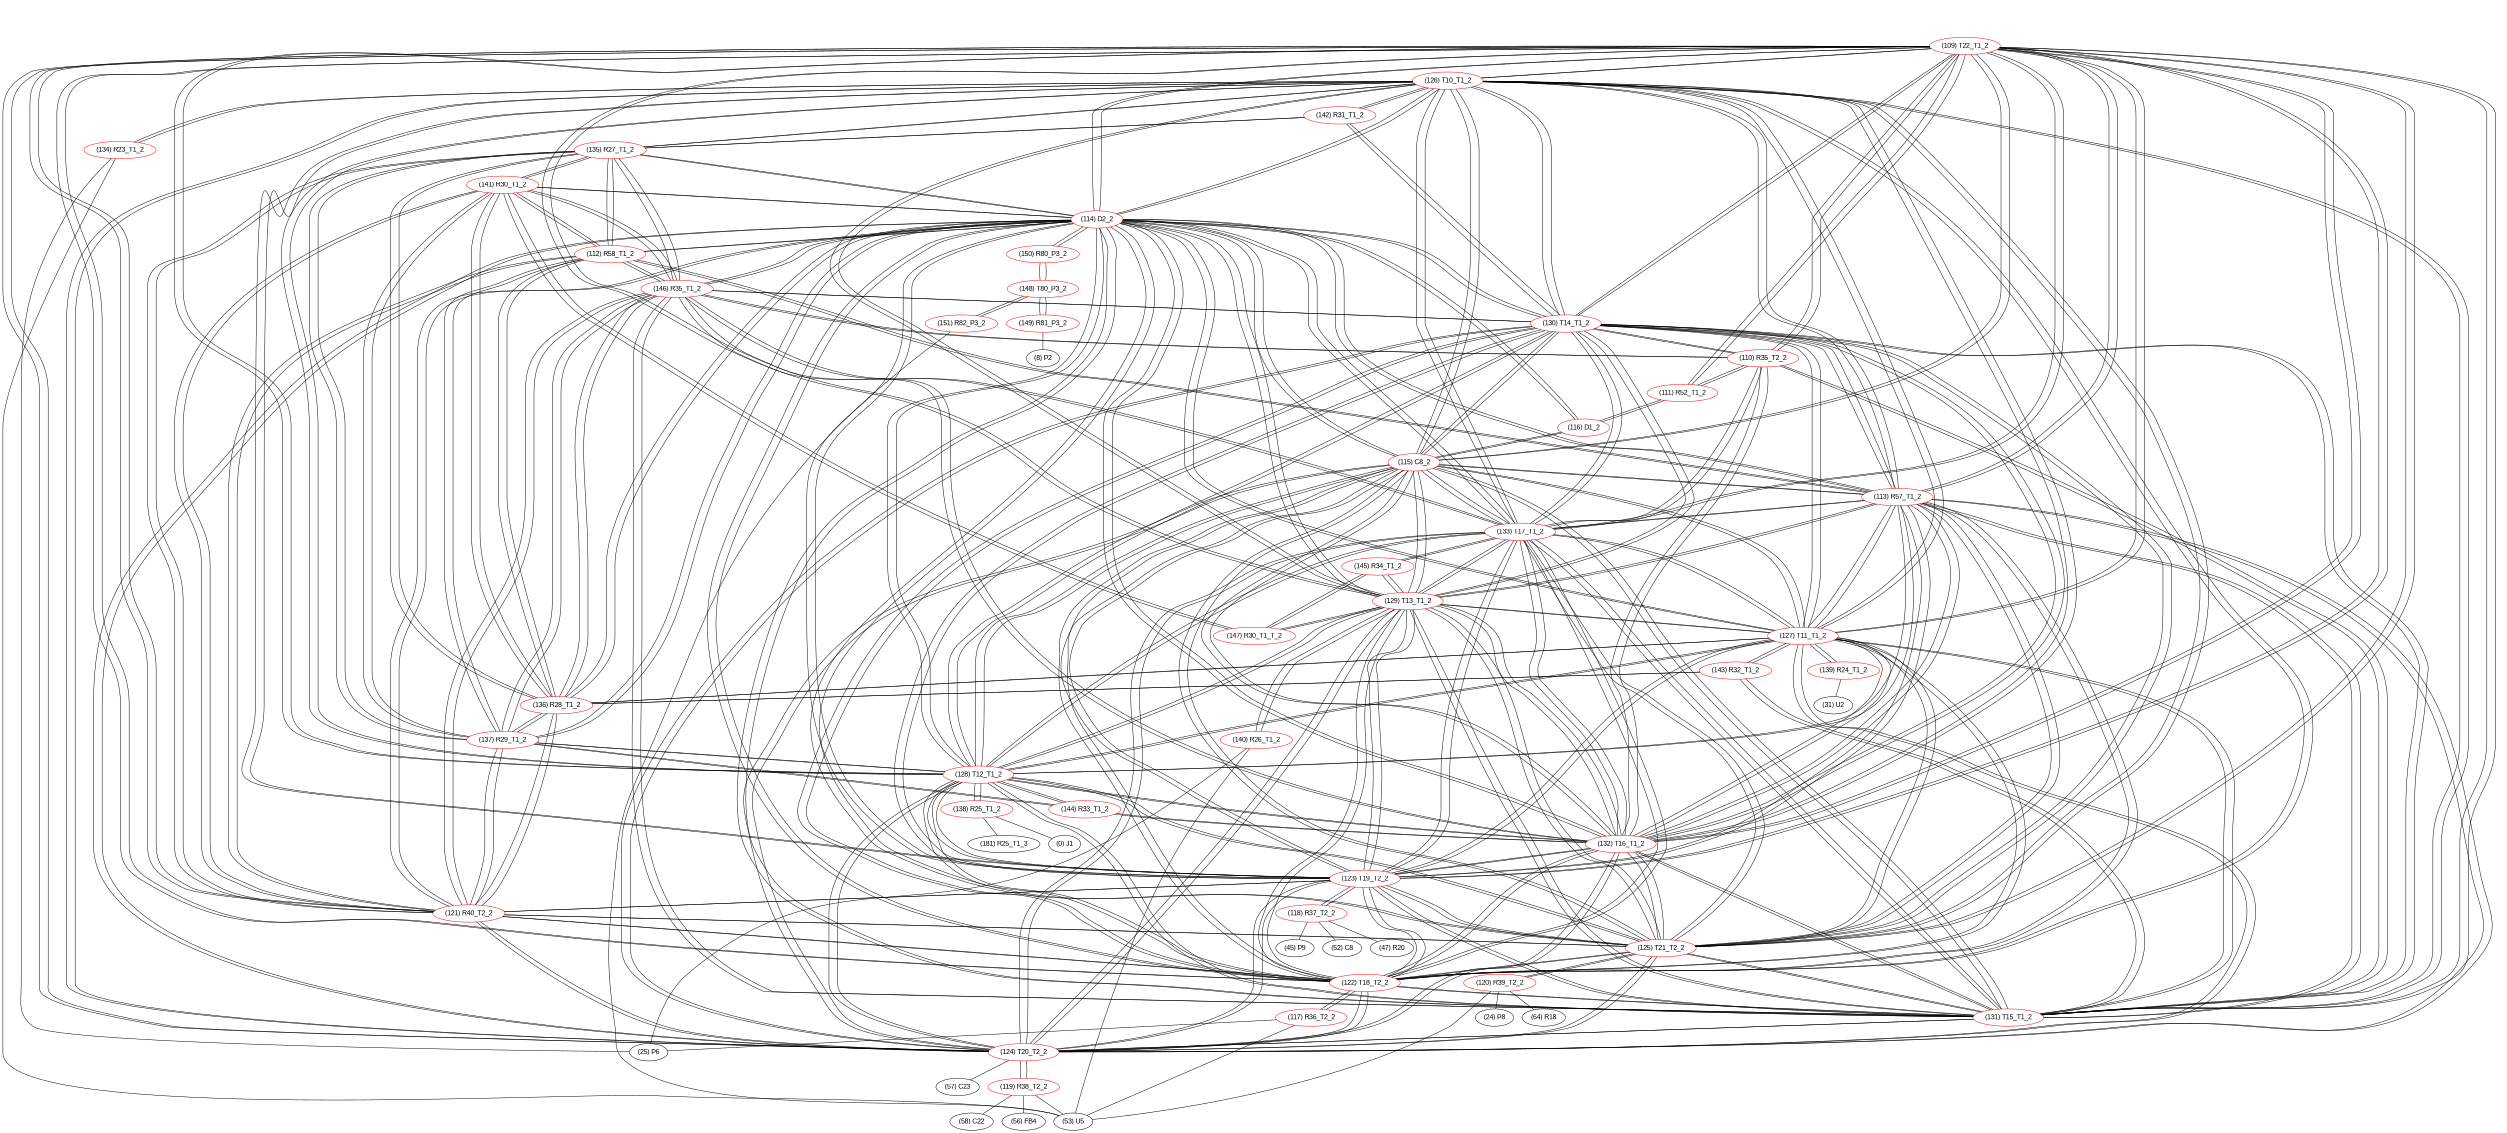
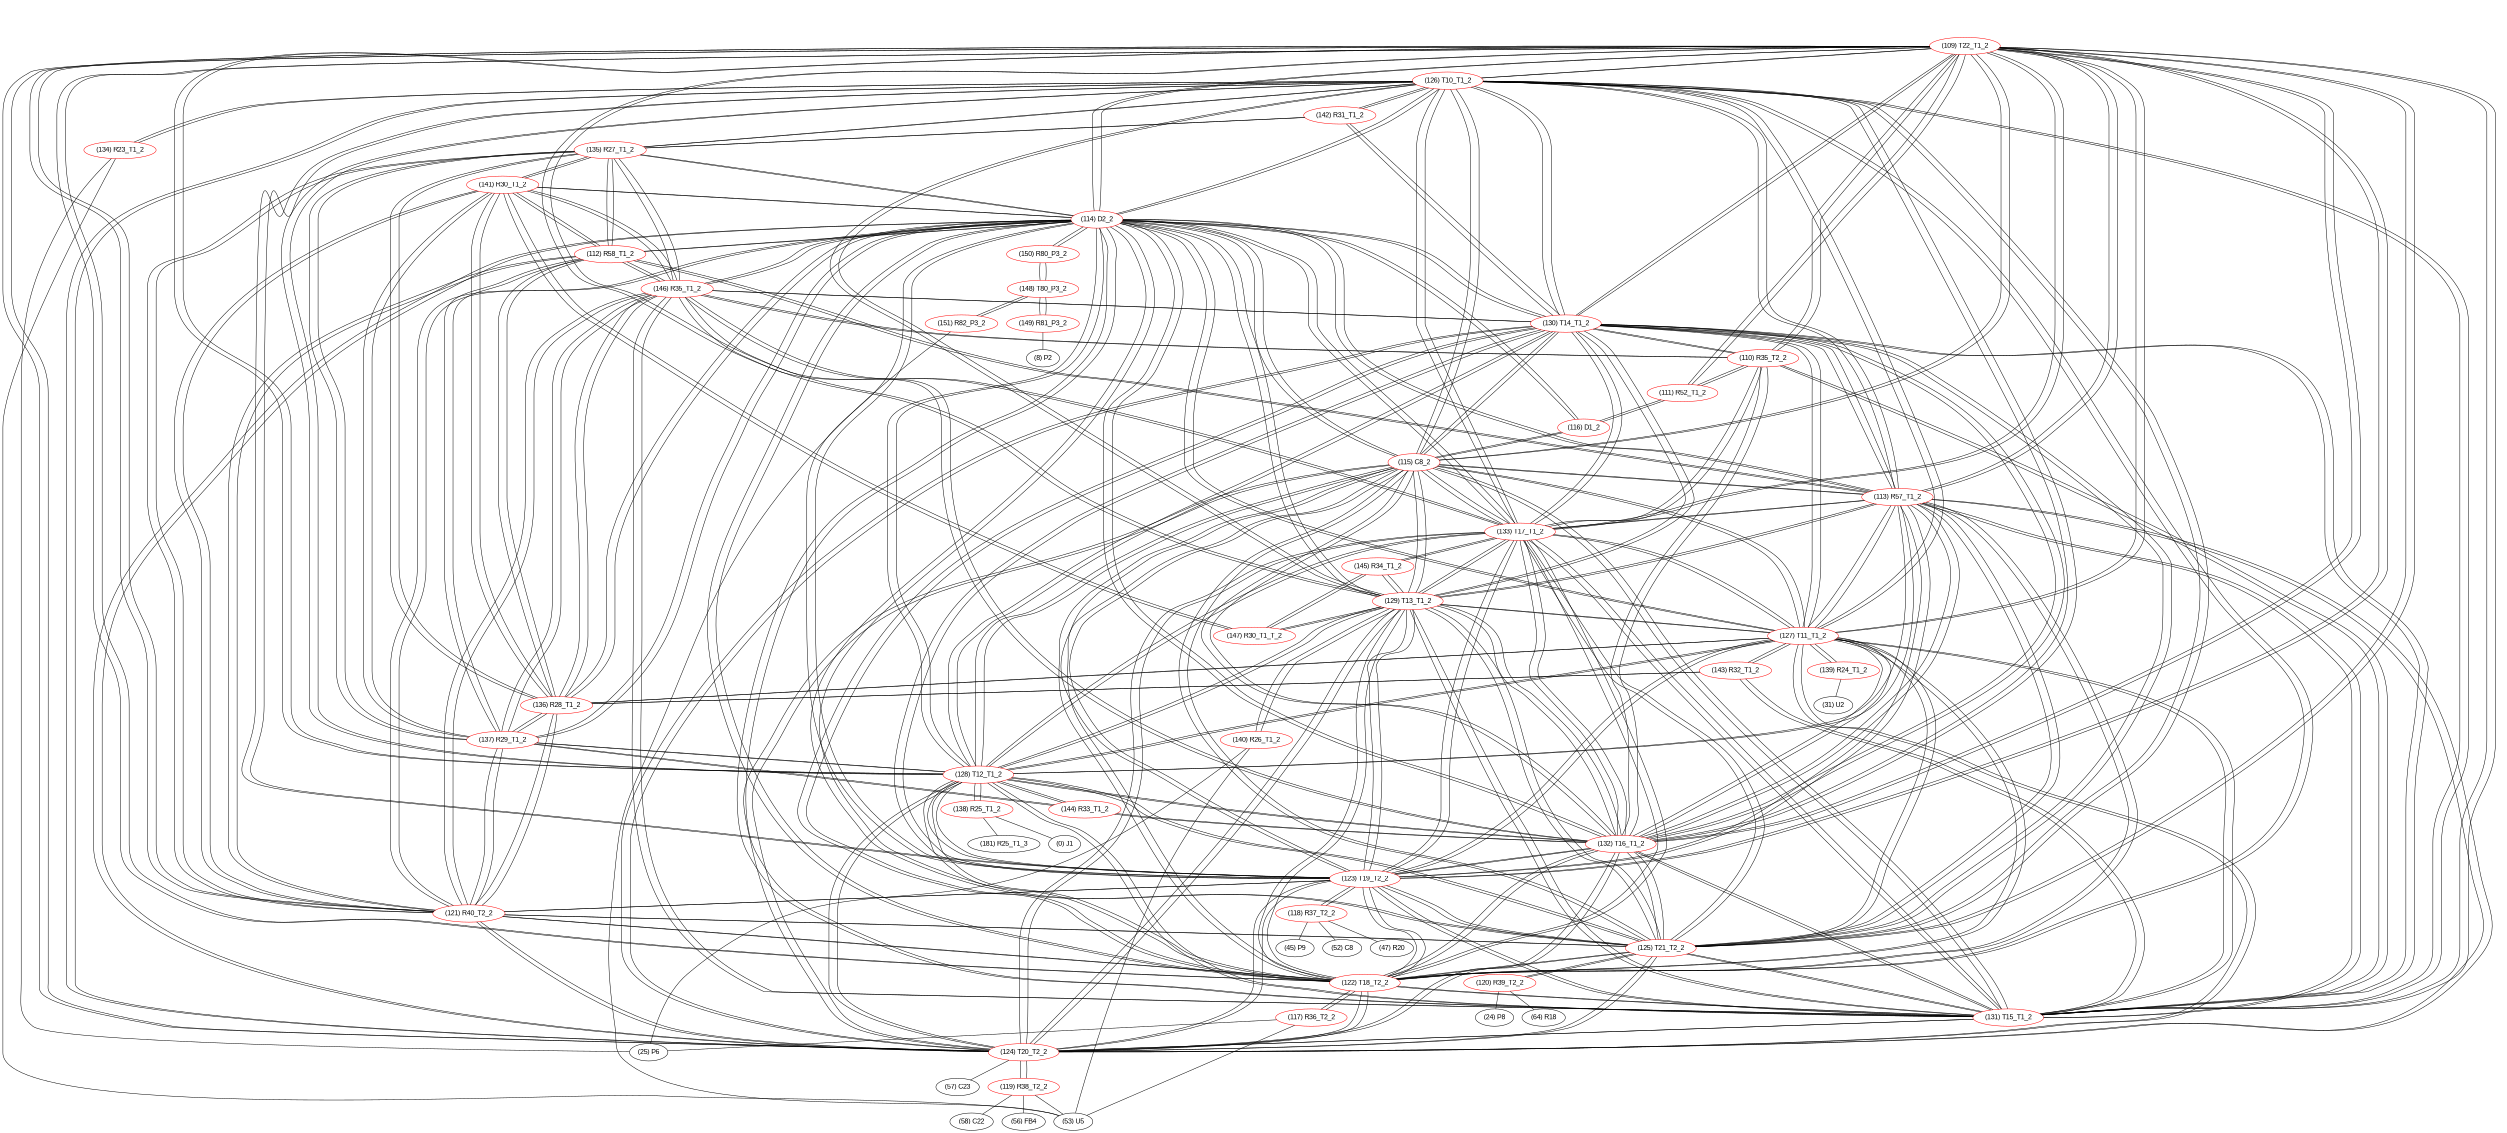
(1301, 1082) -> none
